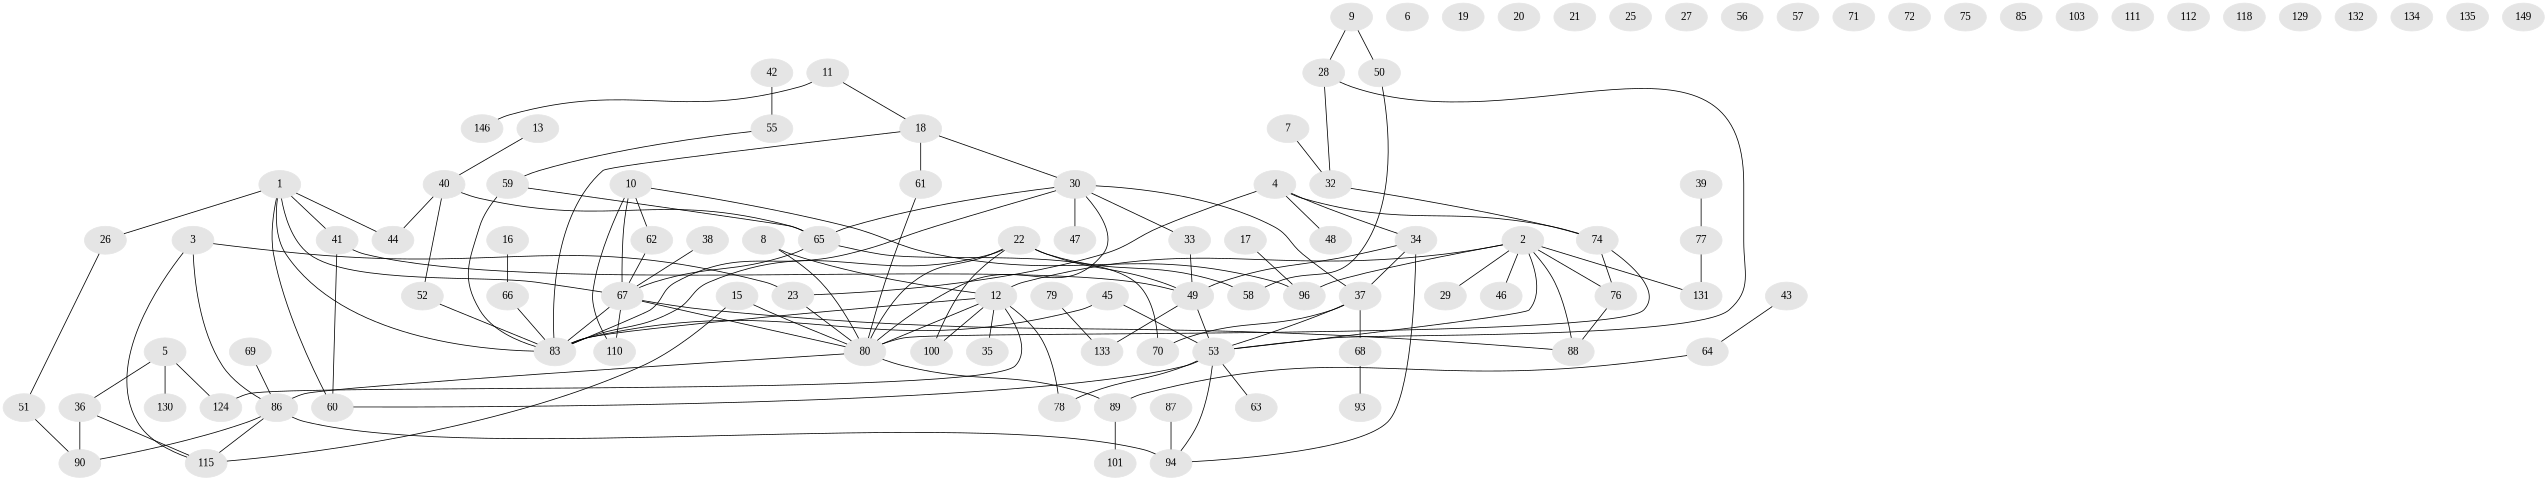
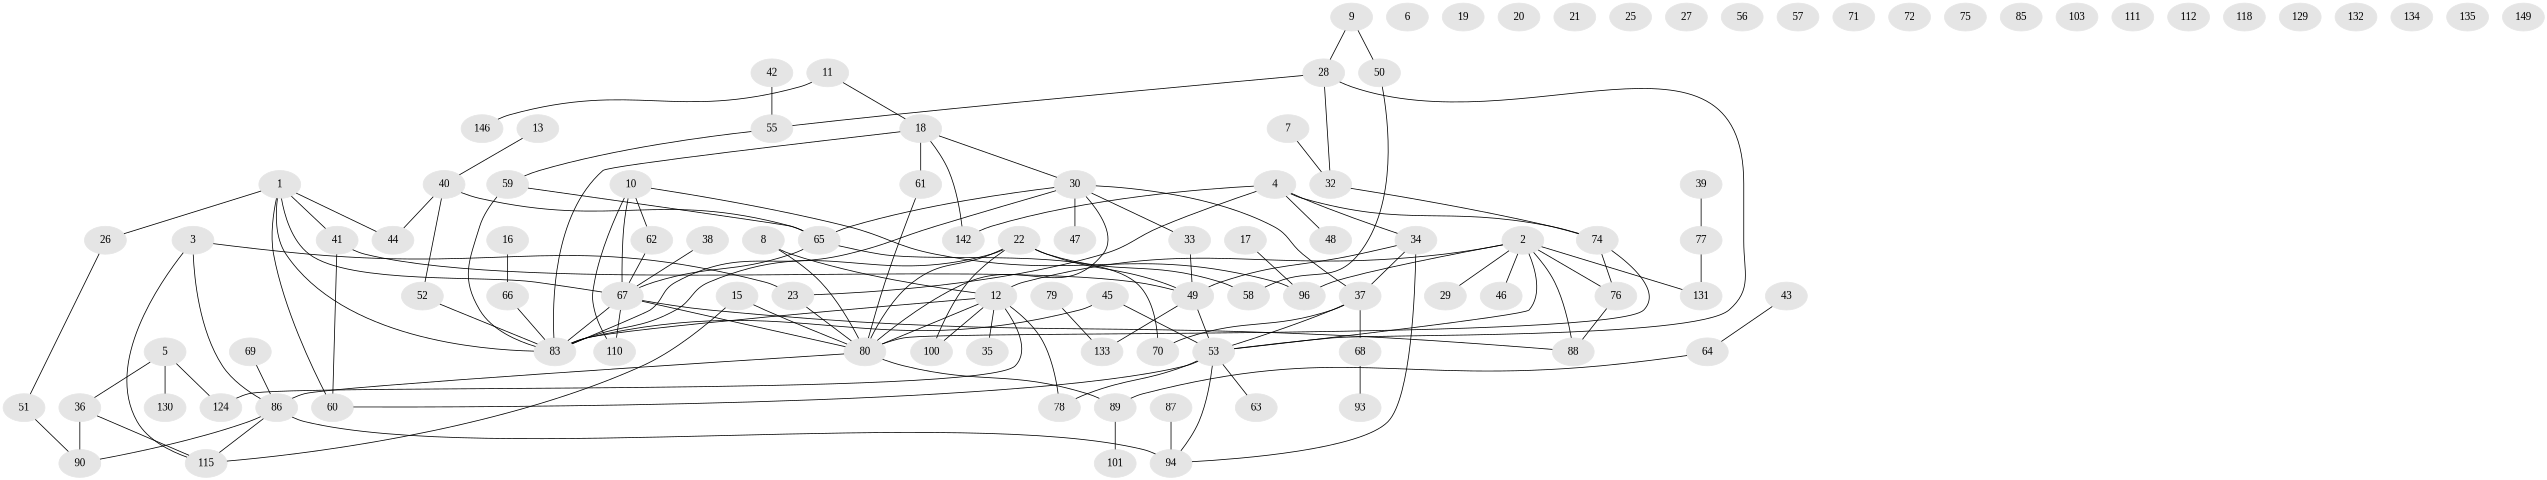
none -> (1048, 99)
none -> (963, 240)
